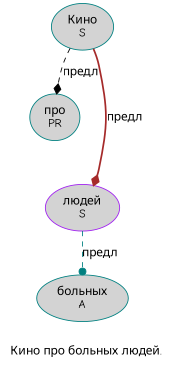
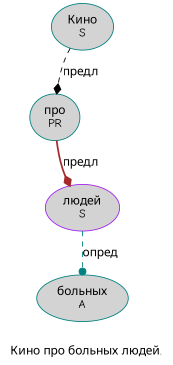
(106, 112) -> (60, 159)
(100, 253) -> (100, 253)
